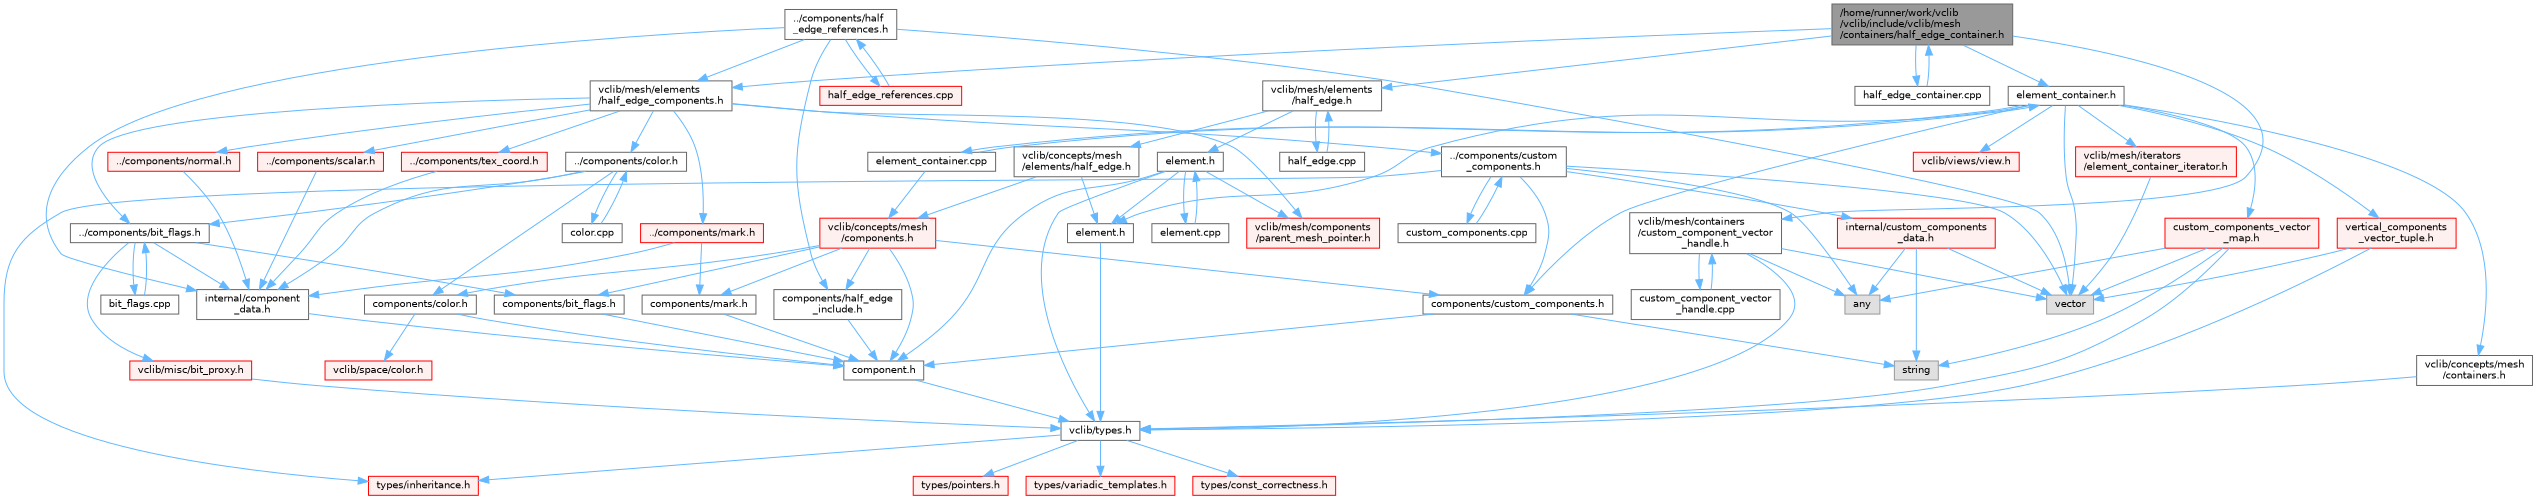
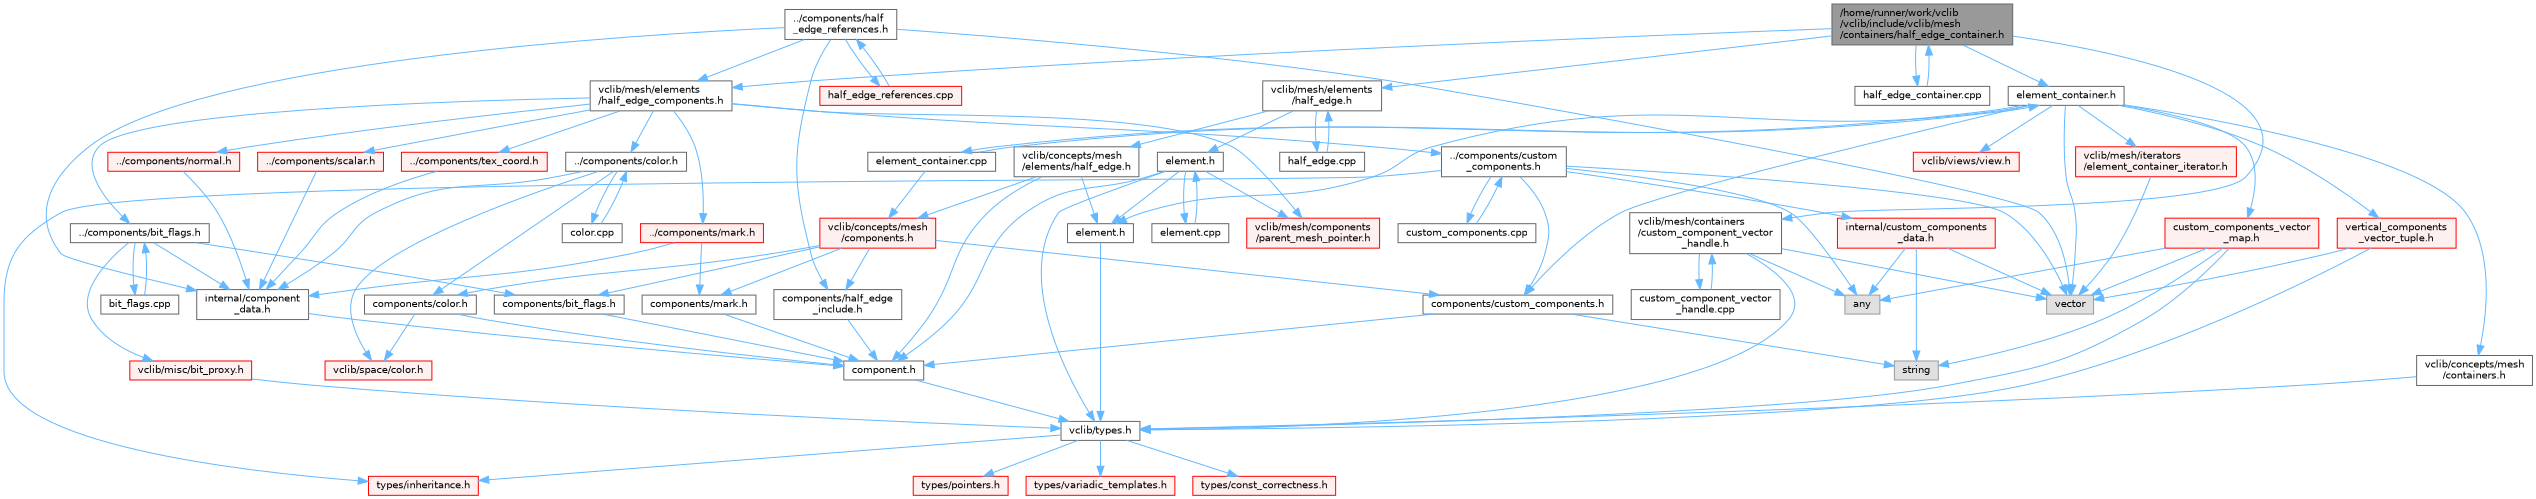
(375, 204) -> (440, 232)
(913, 299) -> (959, 254)
